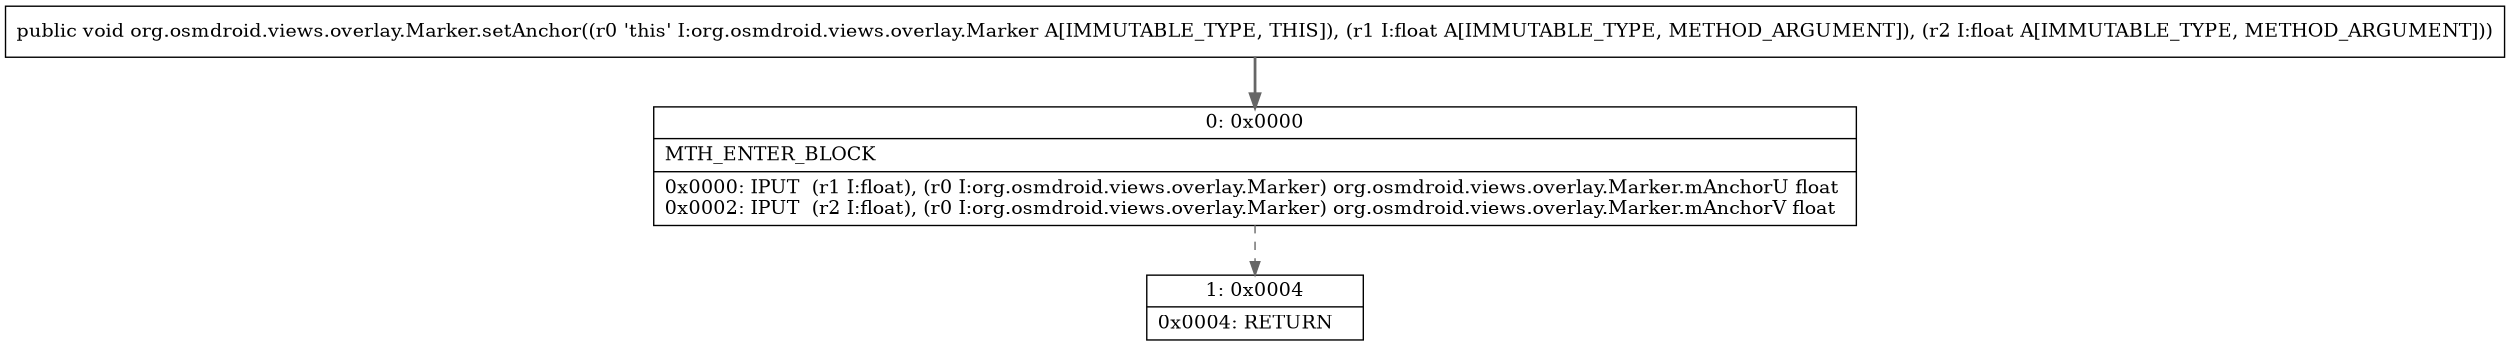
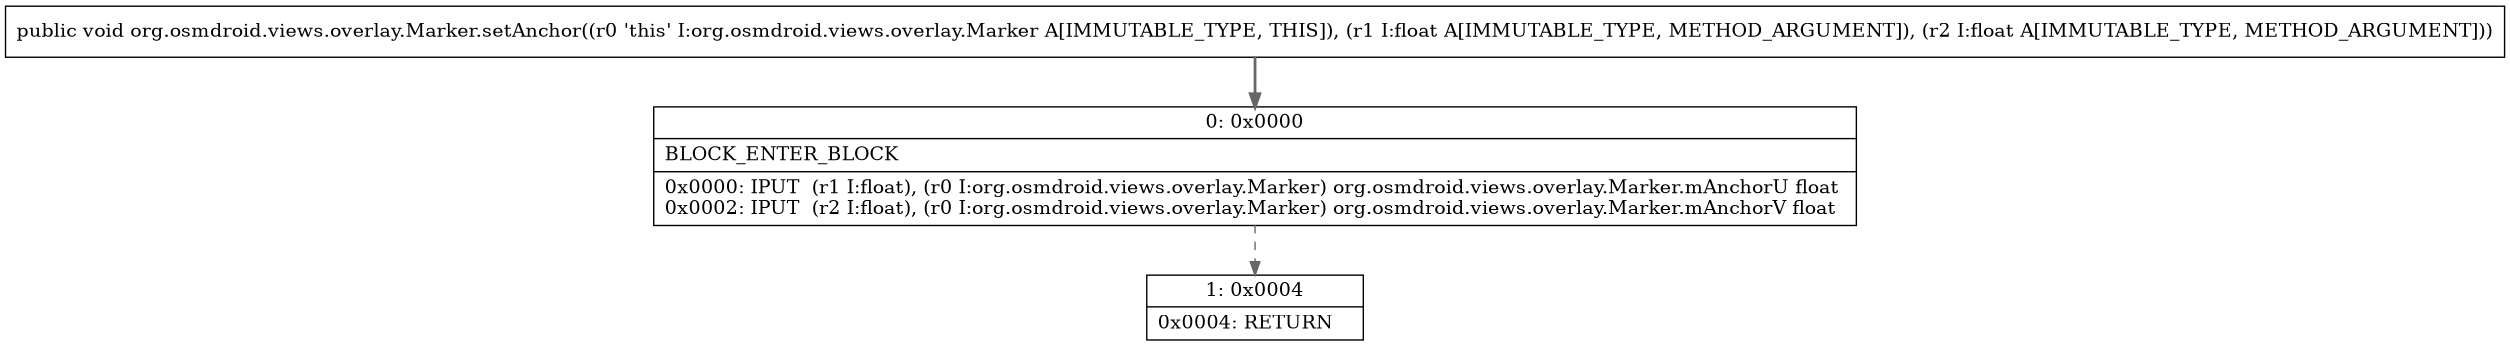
(771, 154) -> (782, 154)
